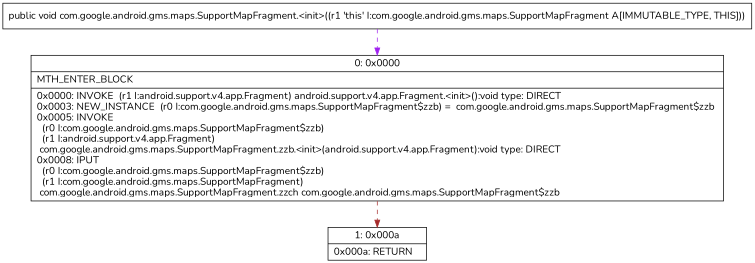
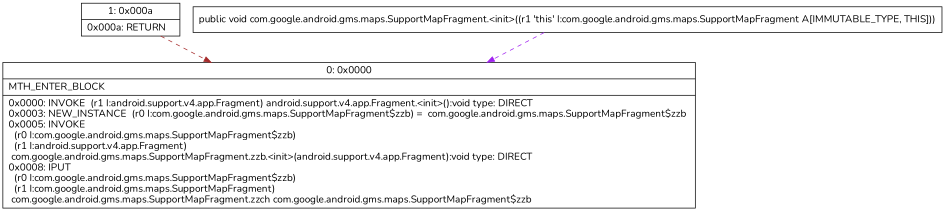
(377, 211) -> (183, 48)
